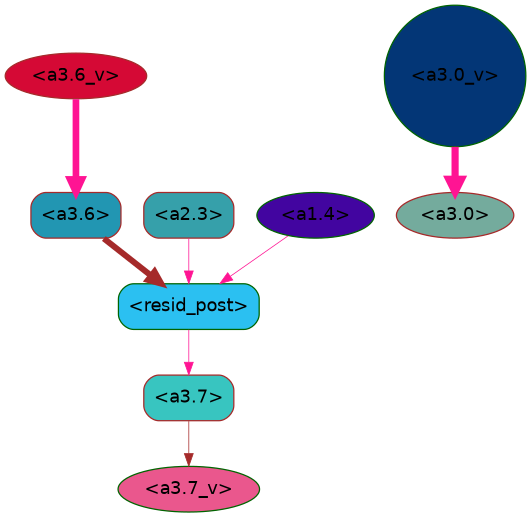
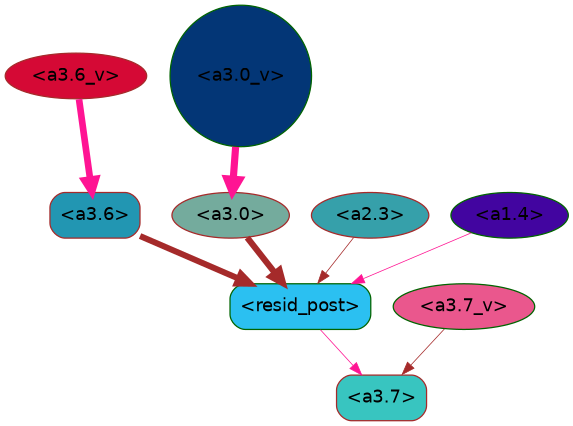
(189, 215) -> (370, 215)
(189, 255) -> (340, 255)
none -> (261, 255)
(189, 437) -> (428, 347)
